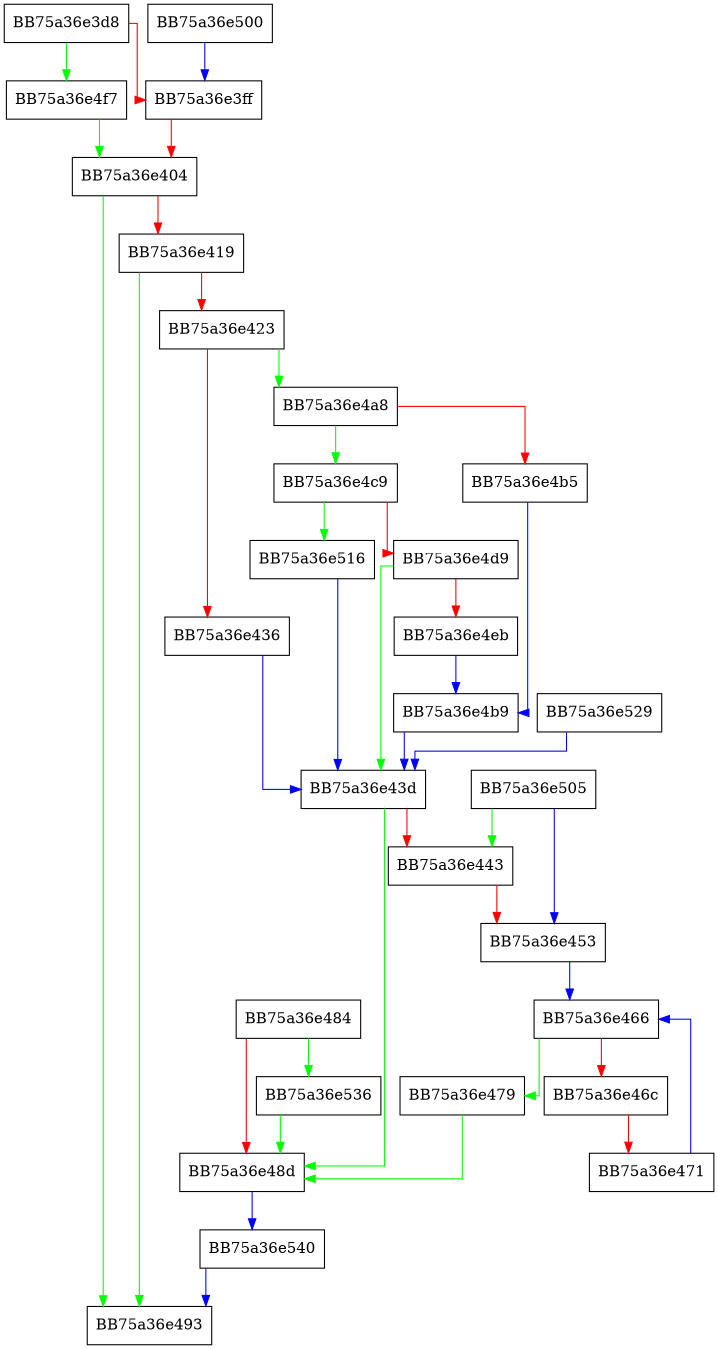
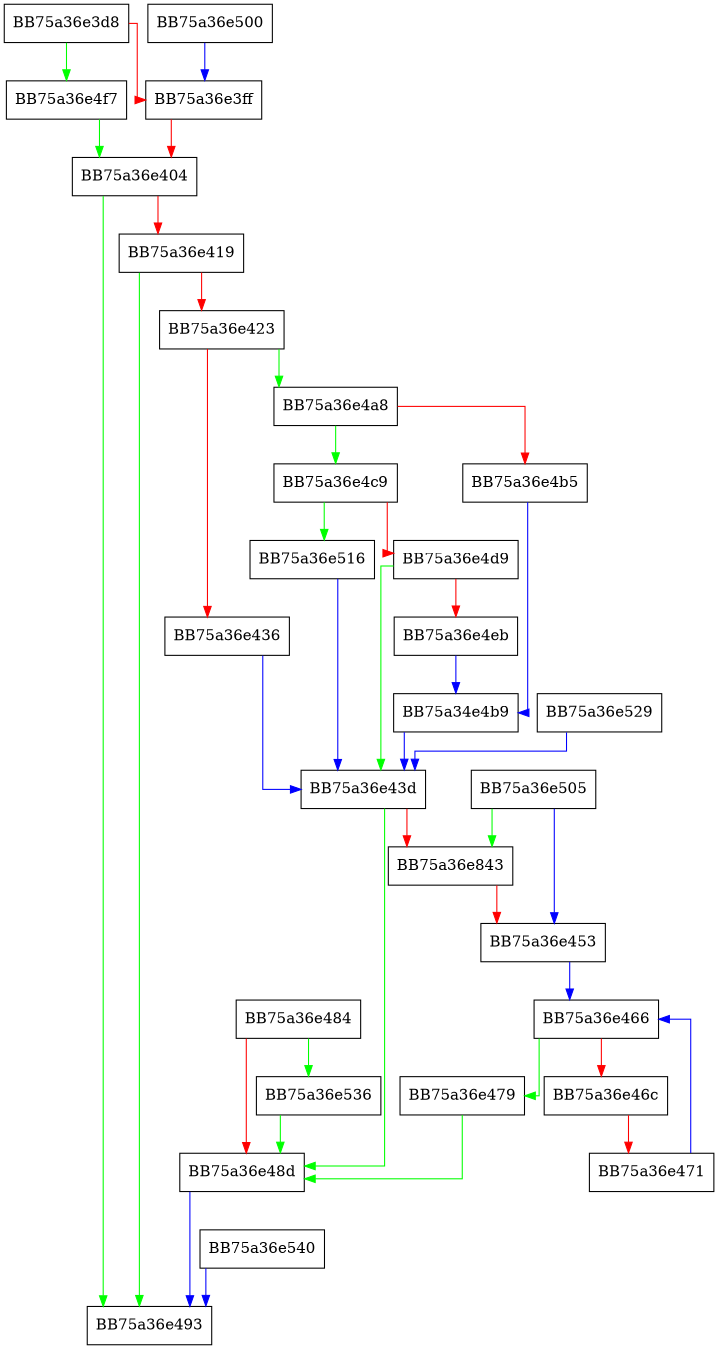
(456, 713) -> (456, 713)
(451, 866) -> (451, 866)
(252, 1205) -> (190, 1244)
